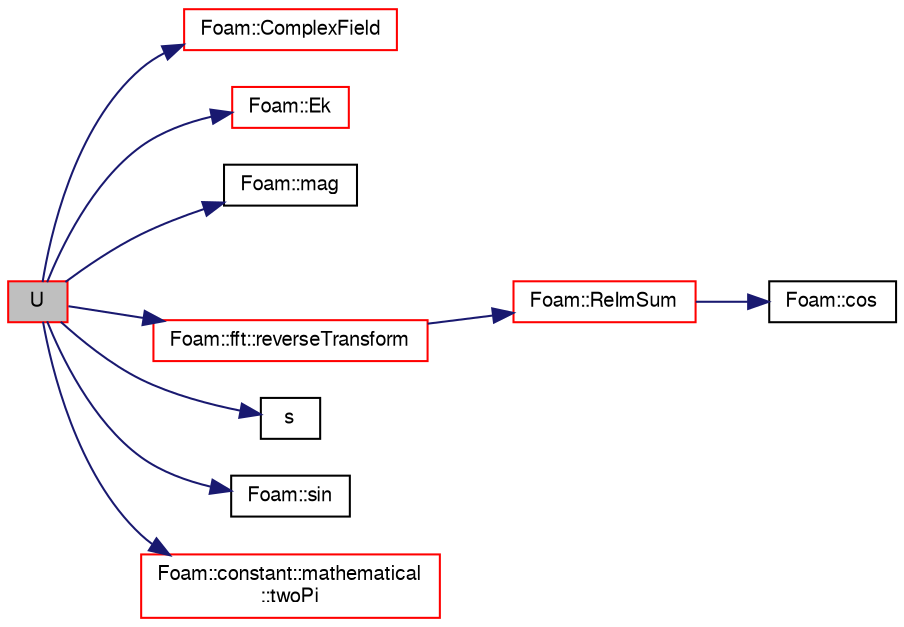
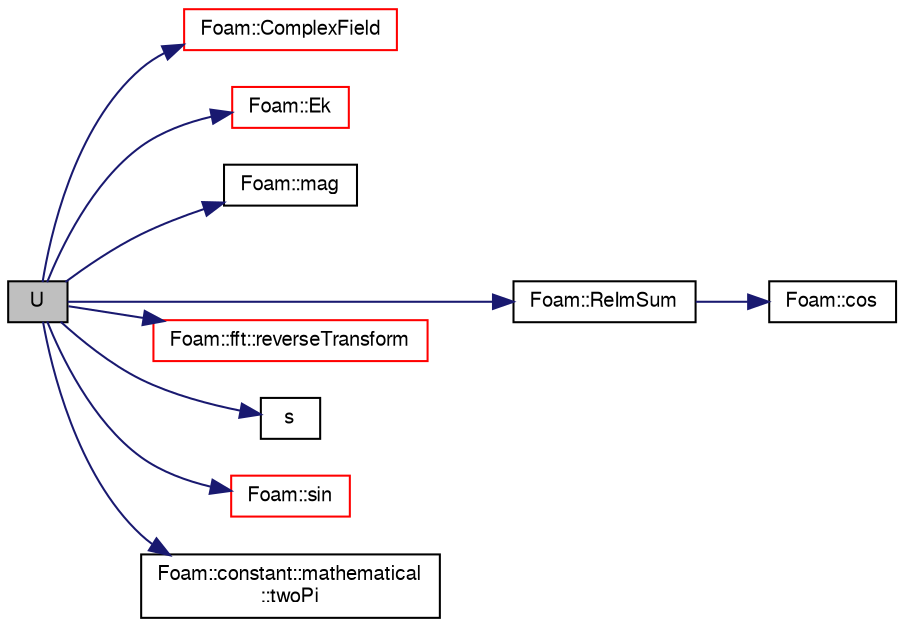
(38, 302) -> (38, 302)
(605, 302) -> (605, 302)
(460, 320) -> (280, 302)
(291, 496) -> (291, 496)
(291, 586) -> (291, 586)
